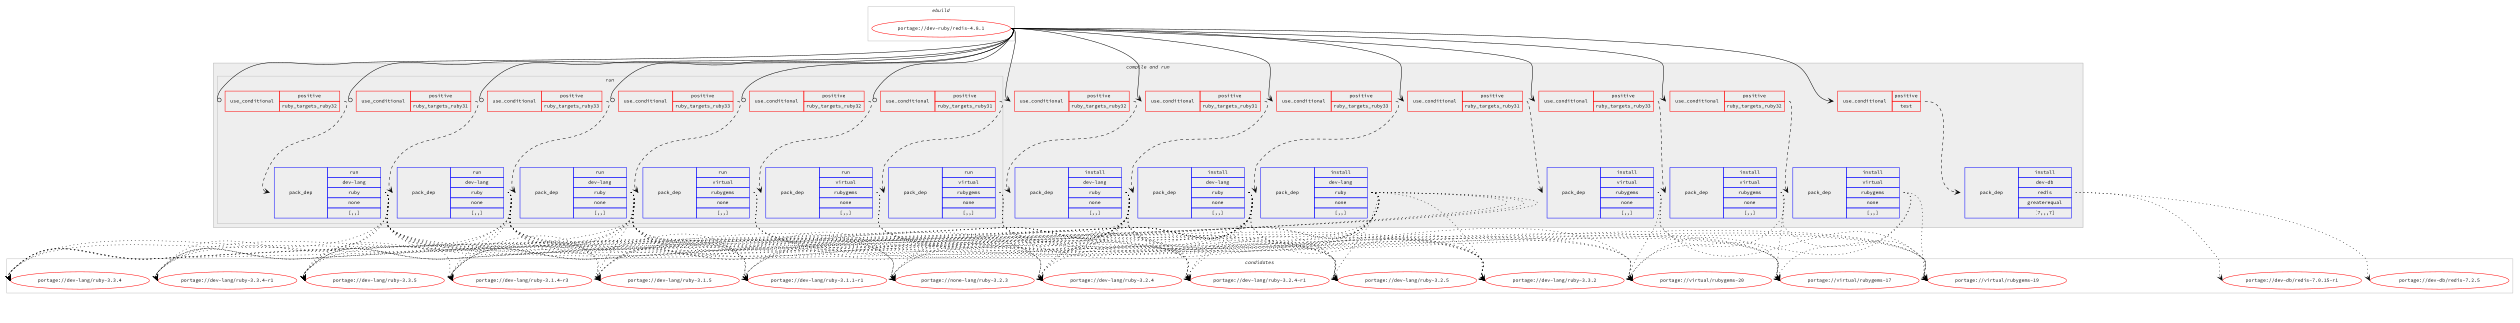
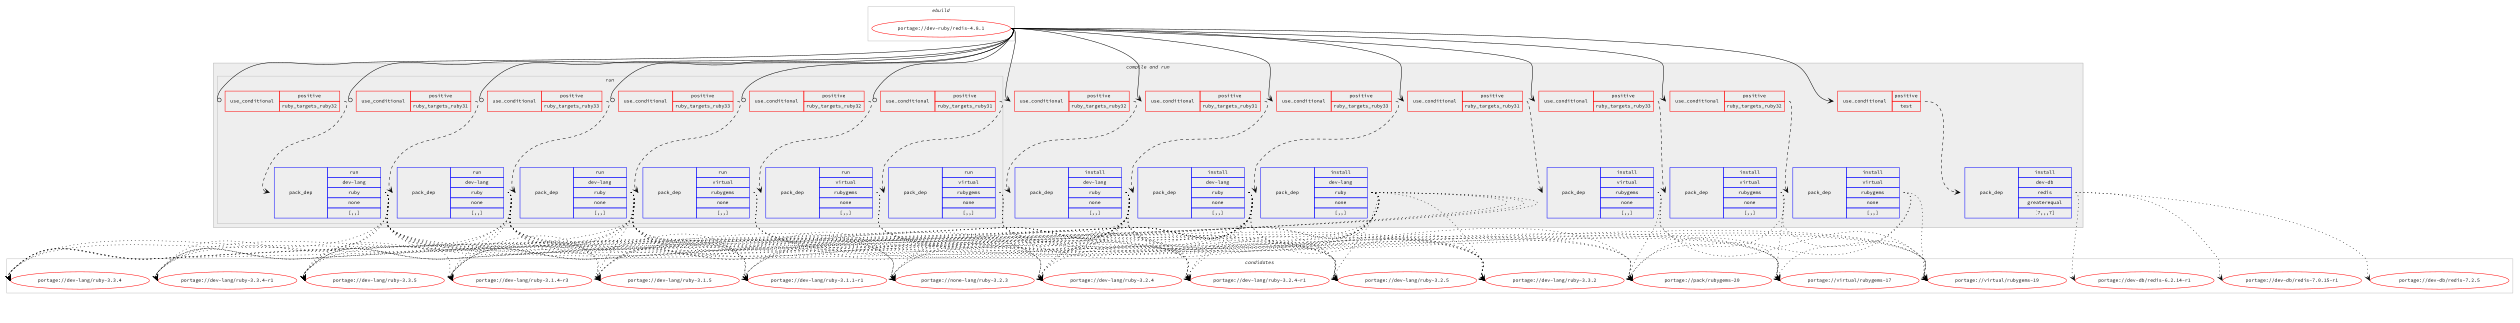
(1702, 280) -> (1702, 280)
none -> (2145, 280)
